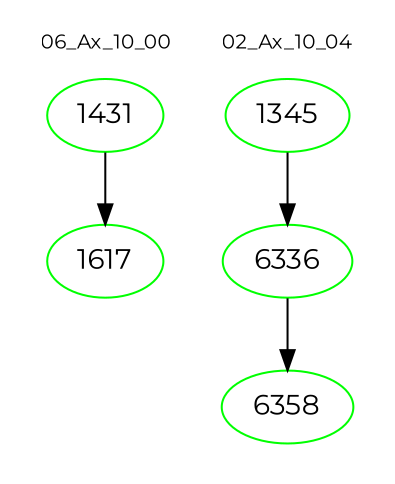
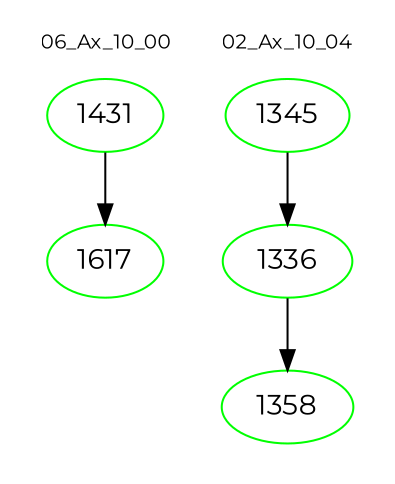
(288, 261) -> (288, 261)
(288, 407) -> (288, 407)
